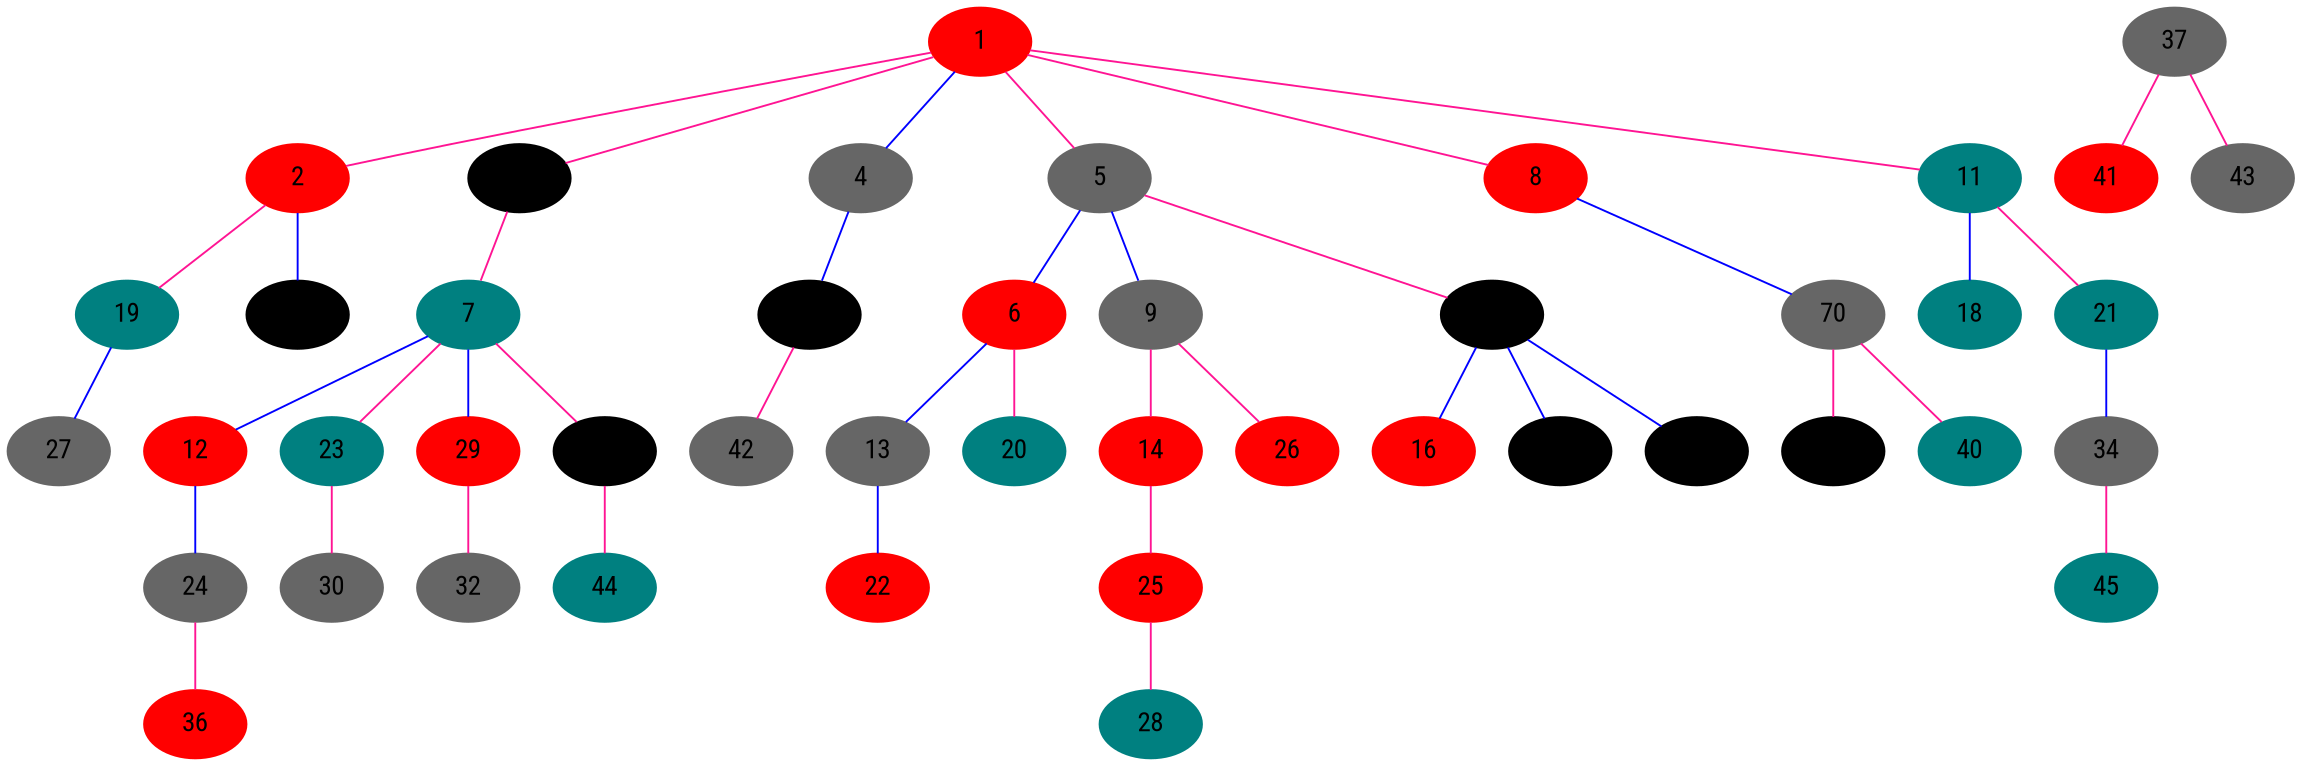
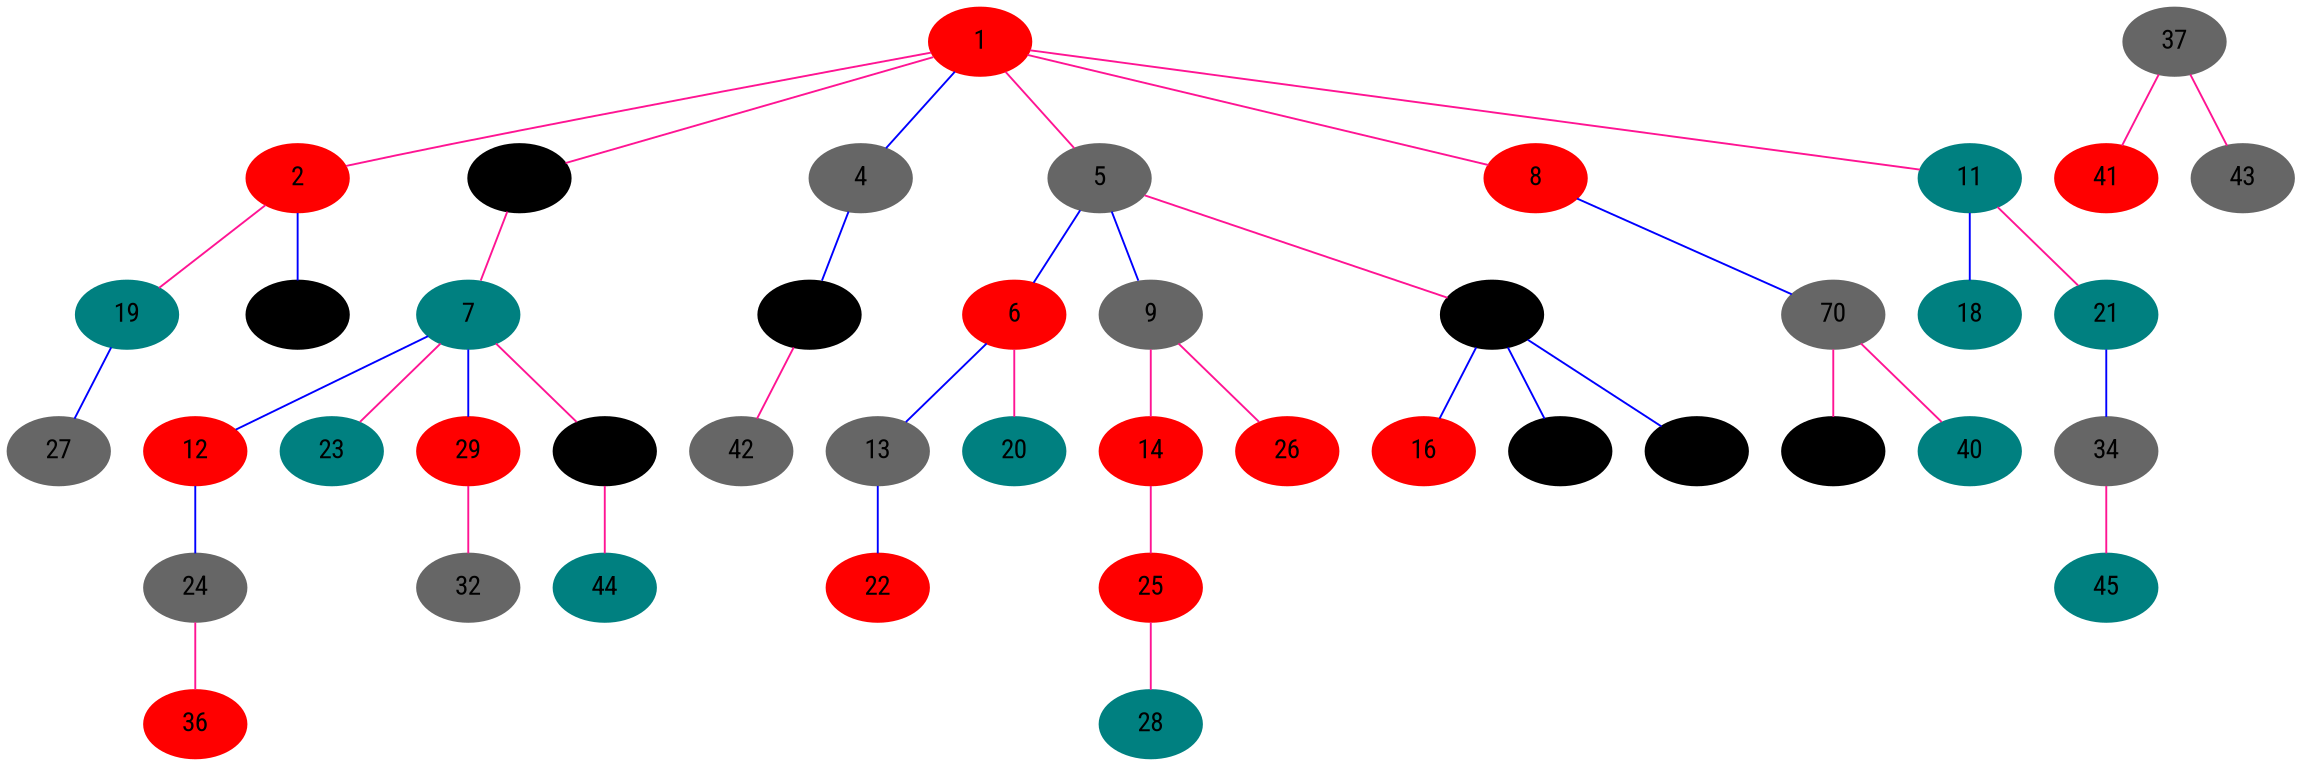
(332, 588) -> none
